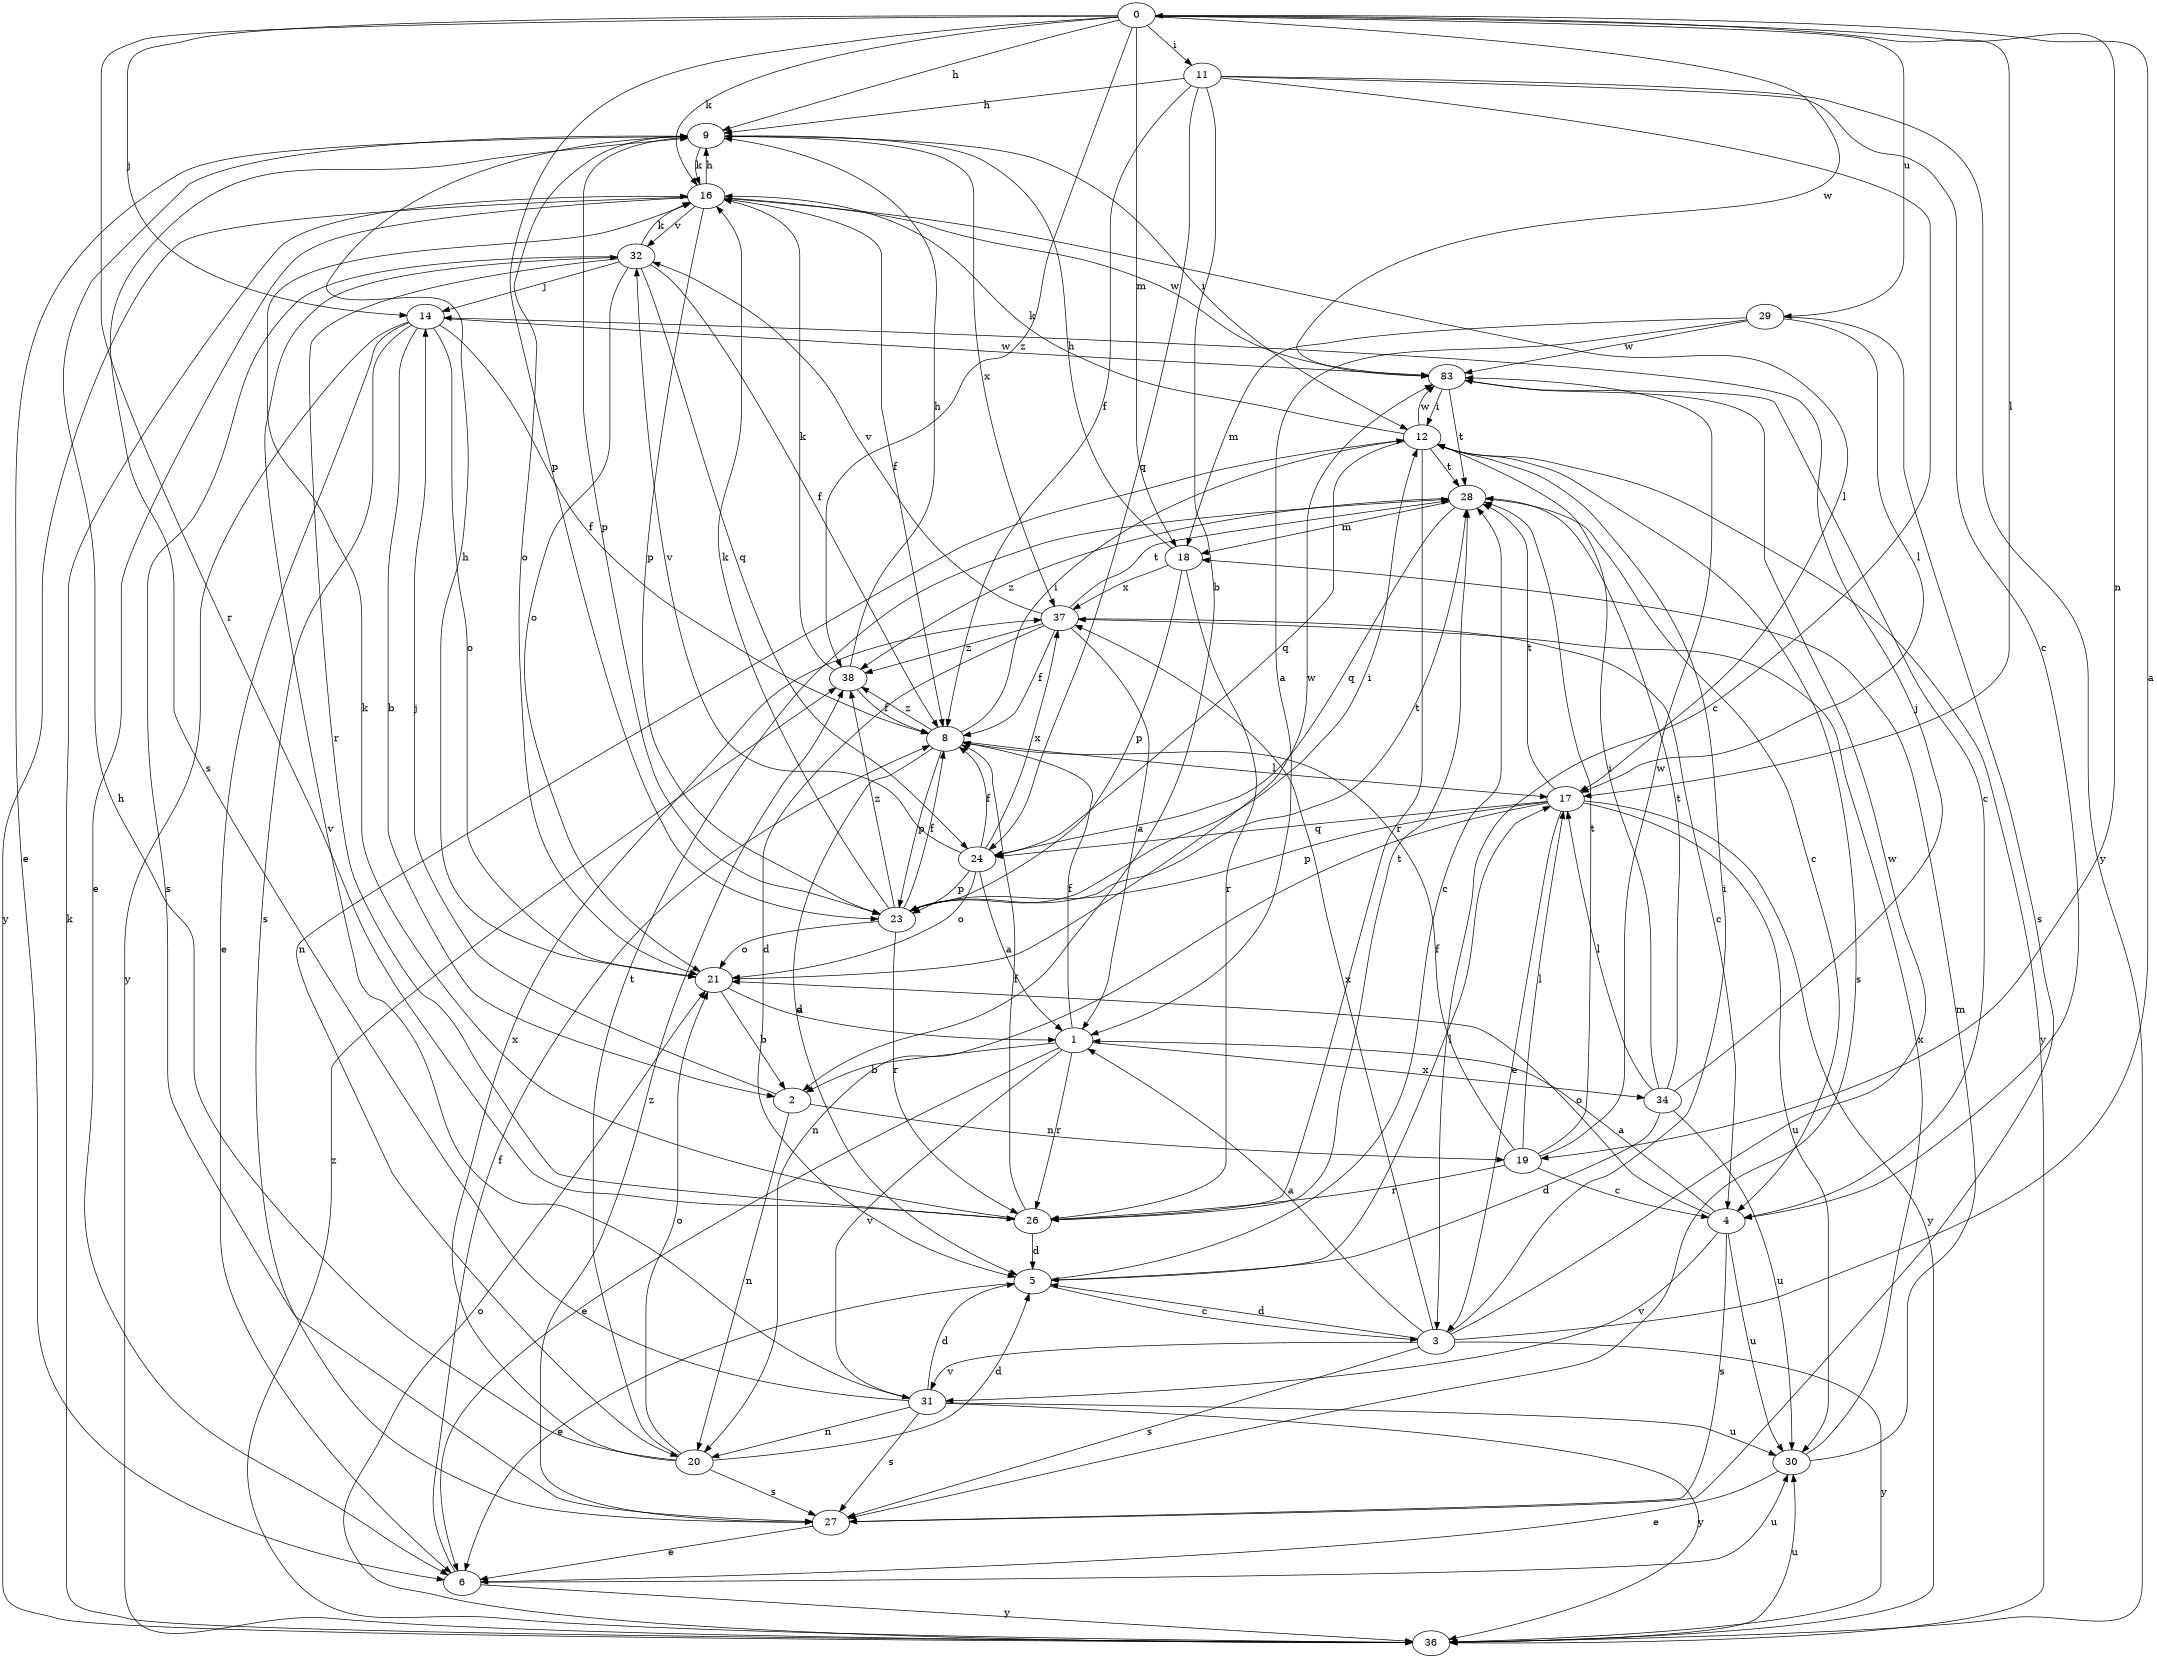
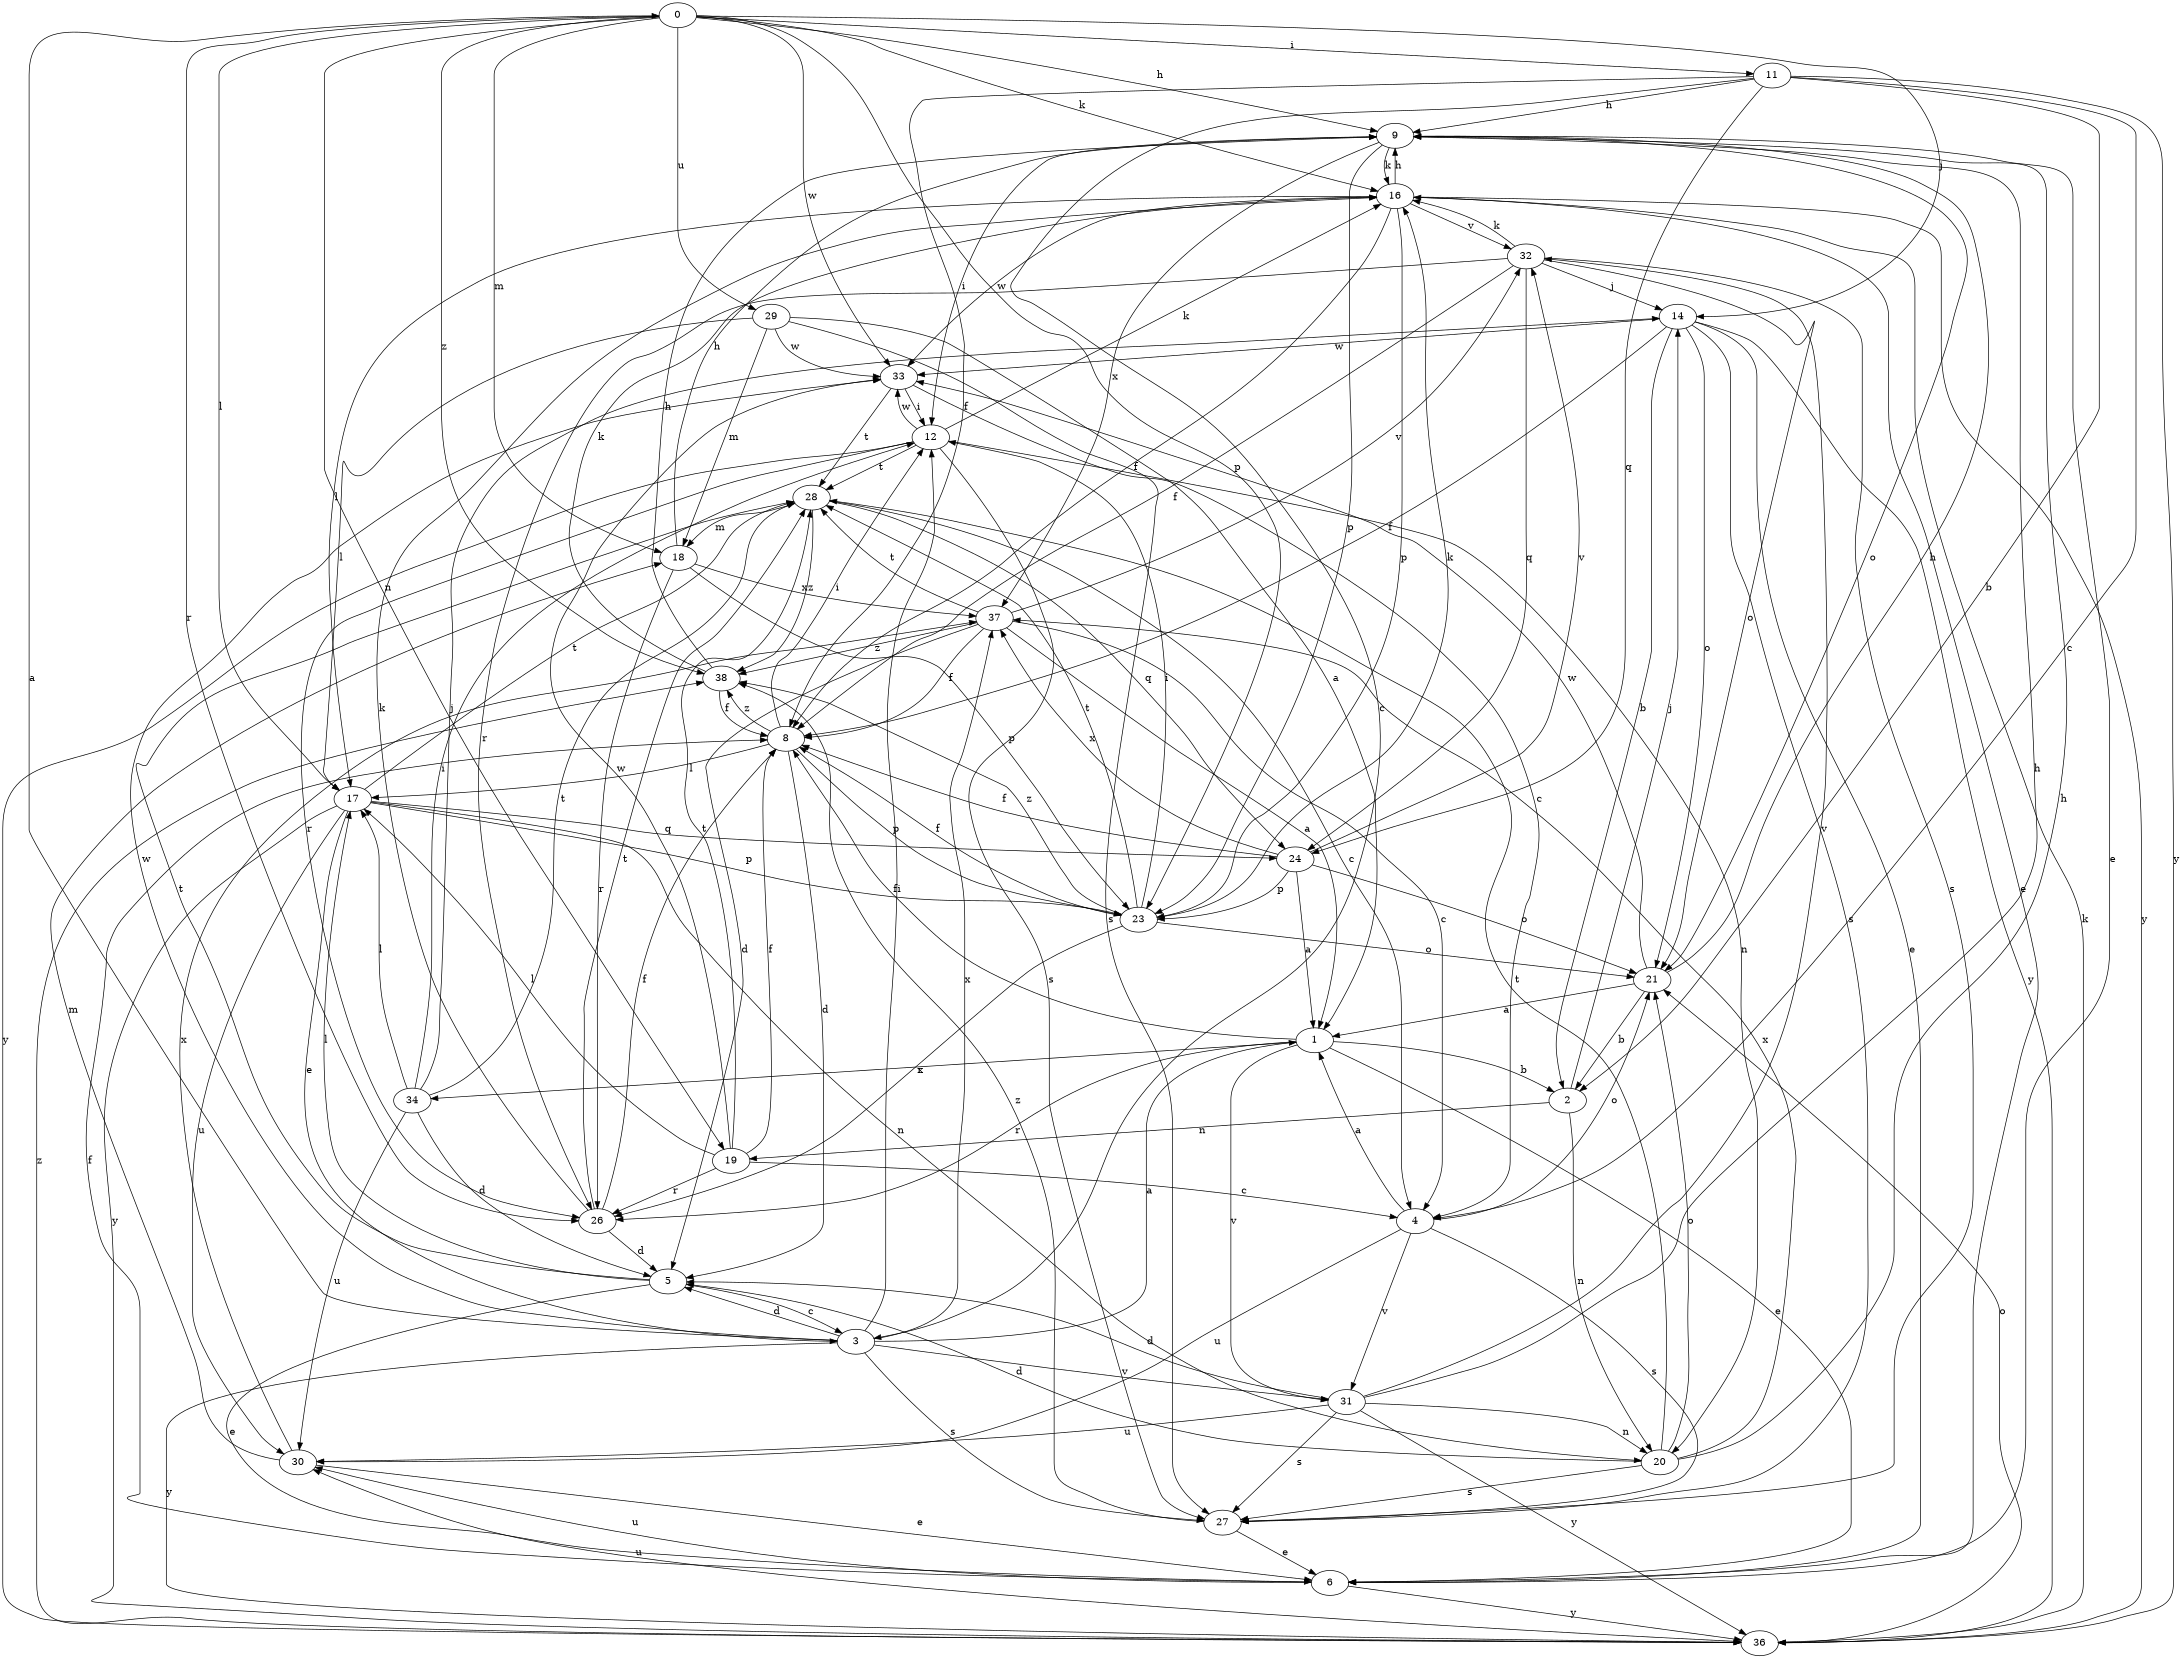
(1447, 377) -> (899, 377)
(1249, 675) -> none
(209, 769) -> (2038, 769)
(1445, 890) -> (181, 890)
